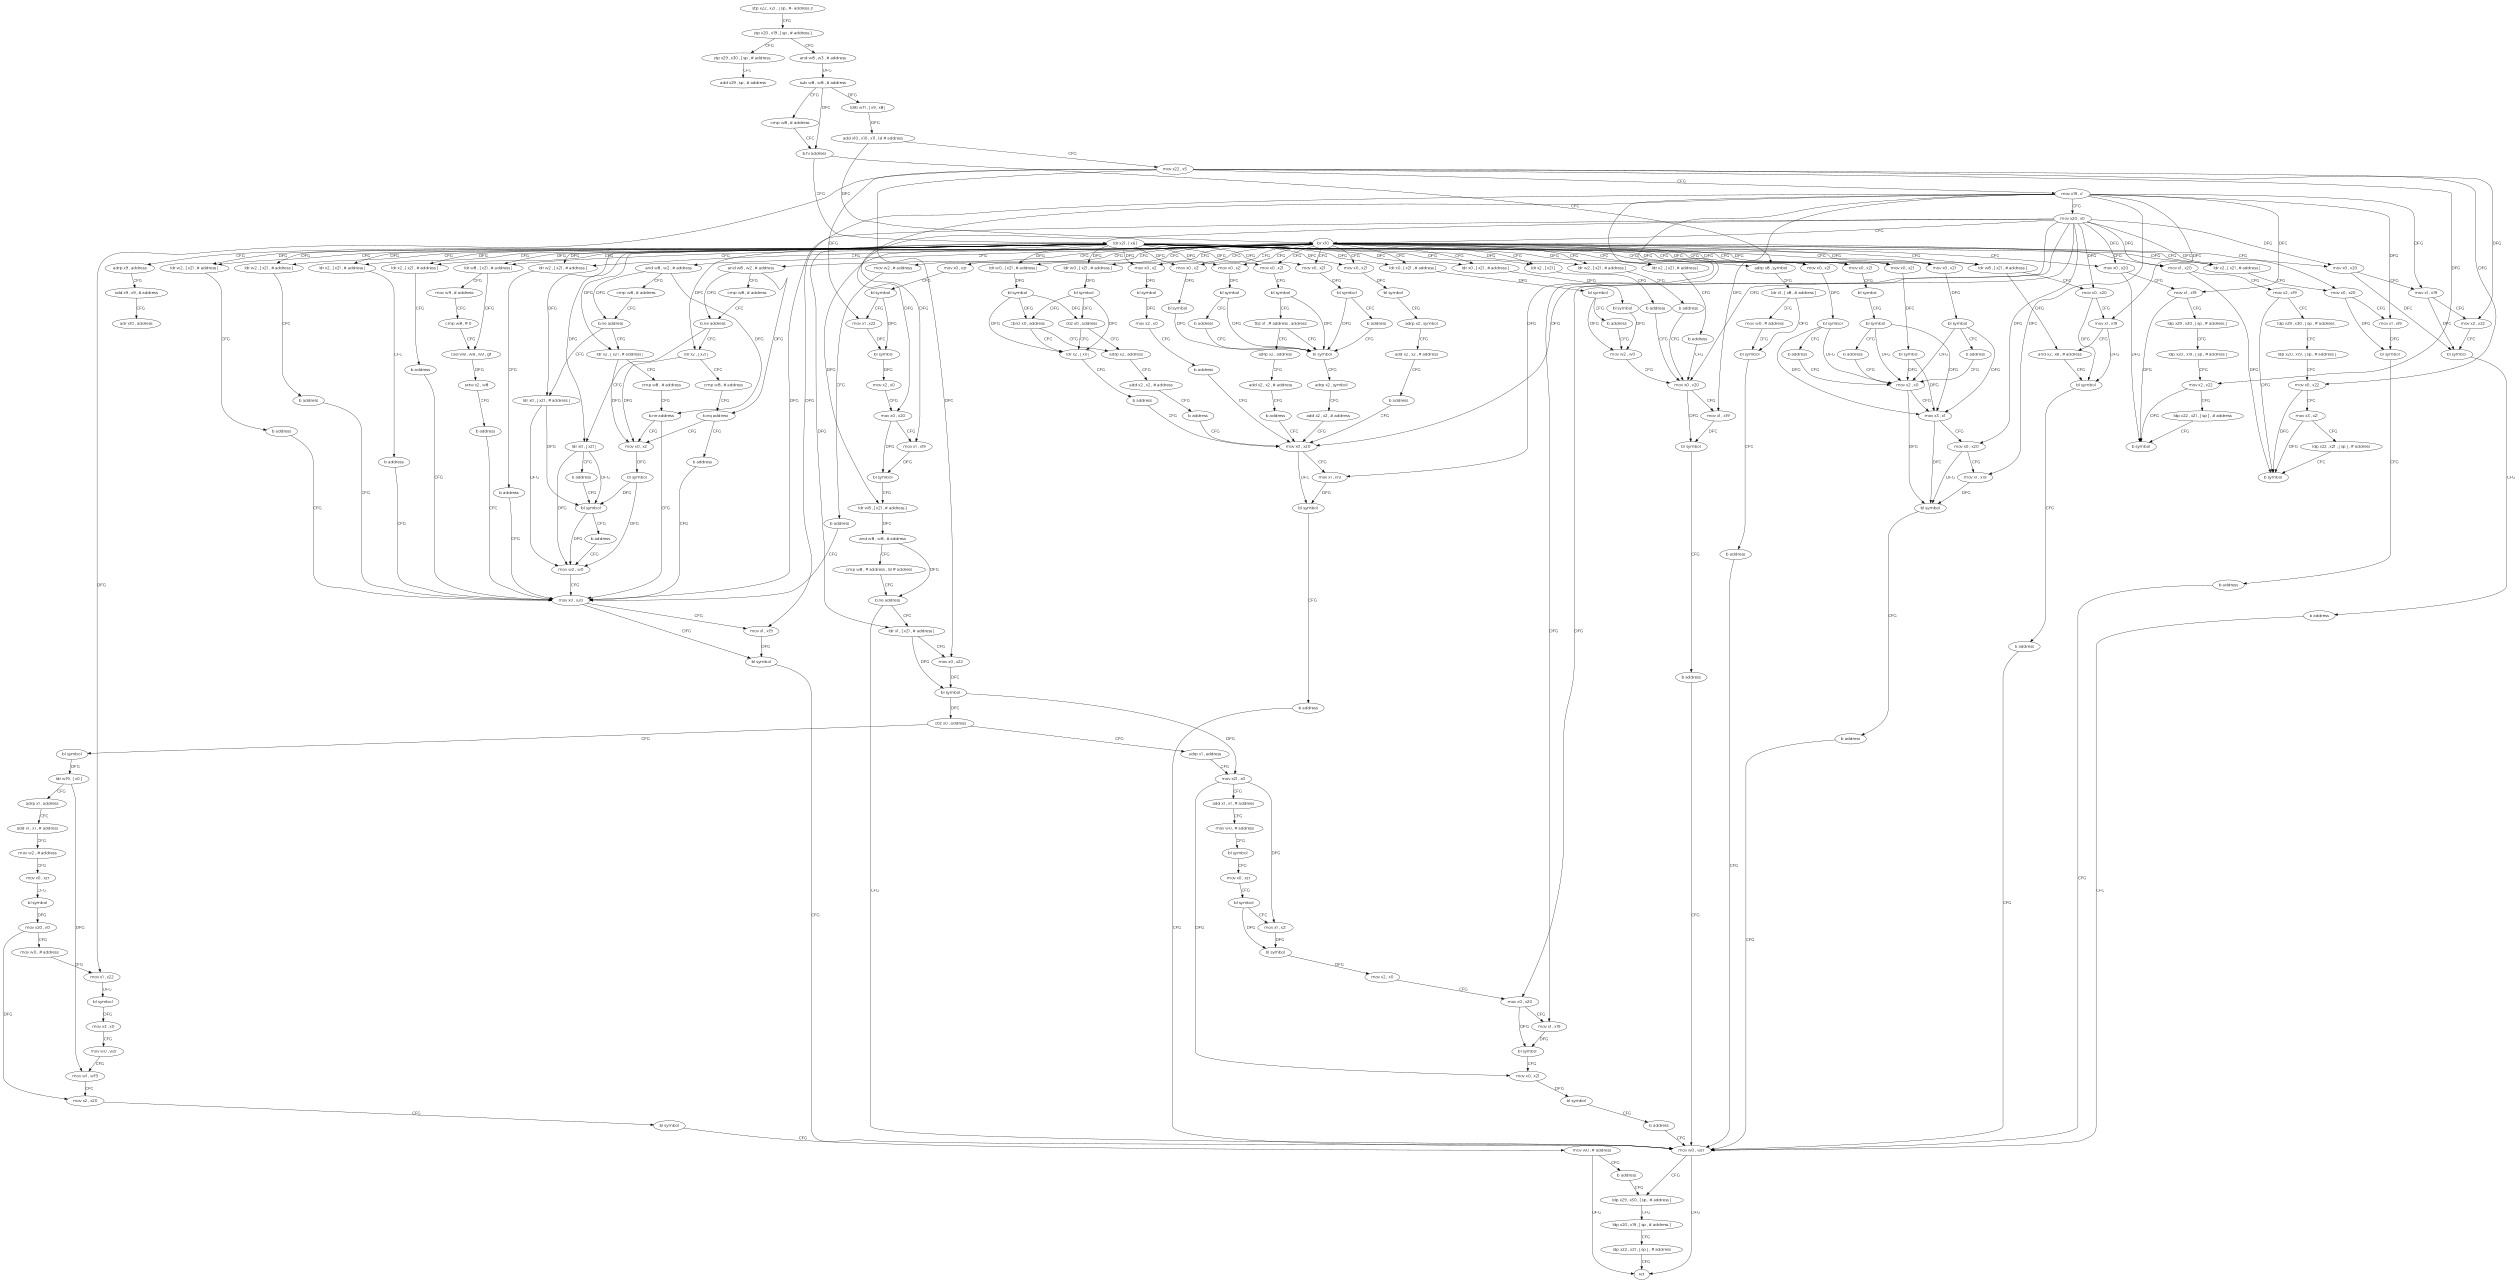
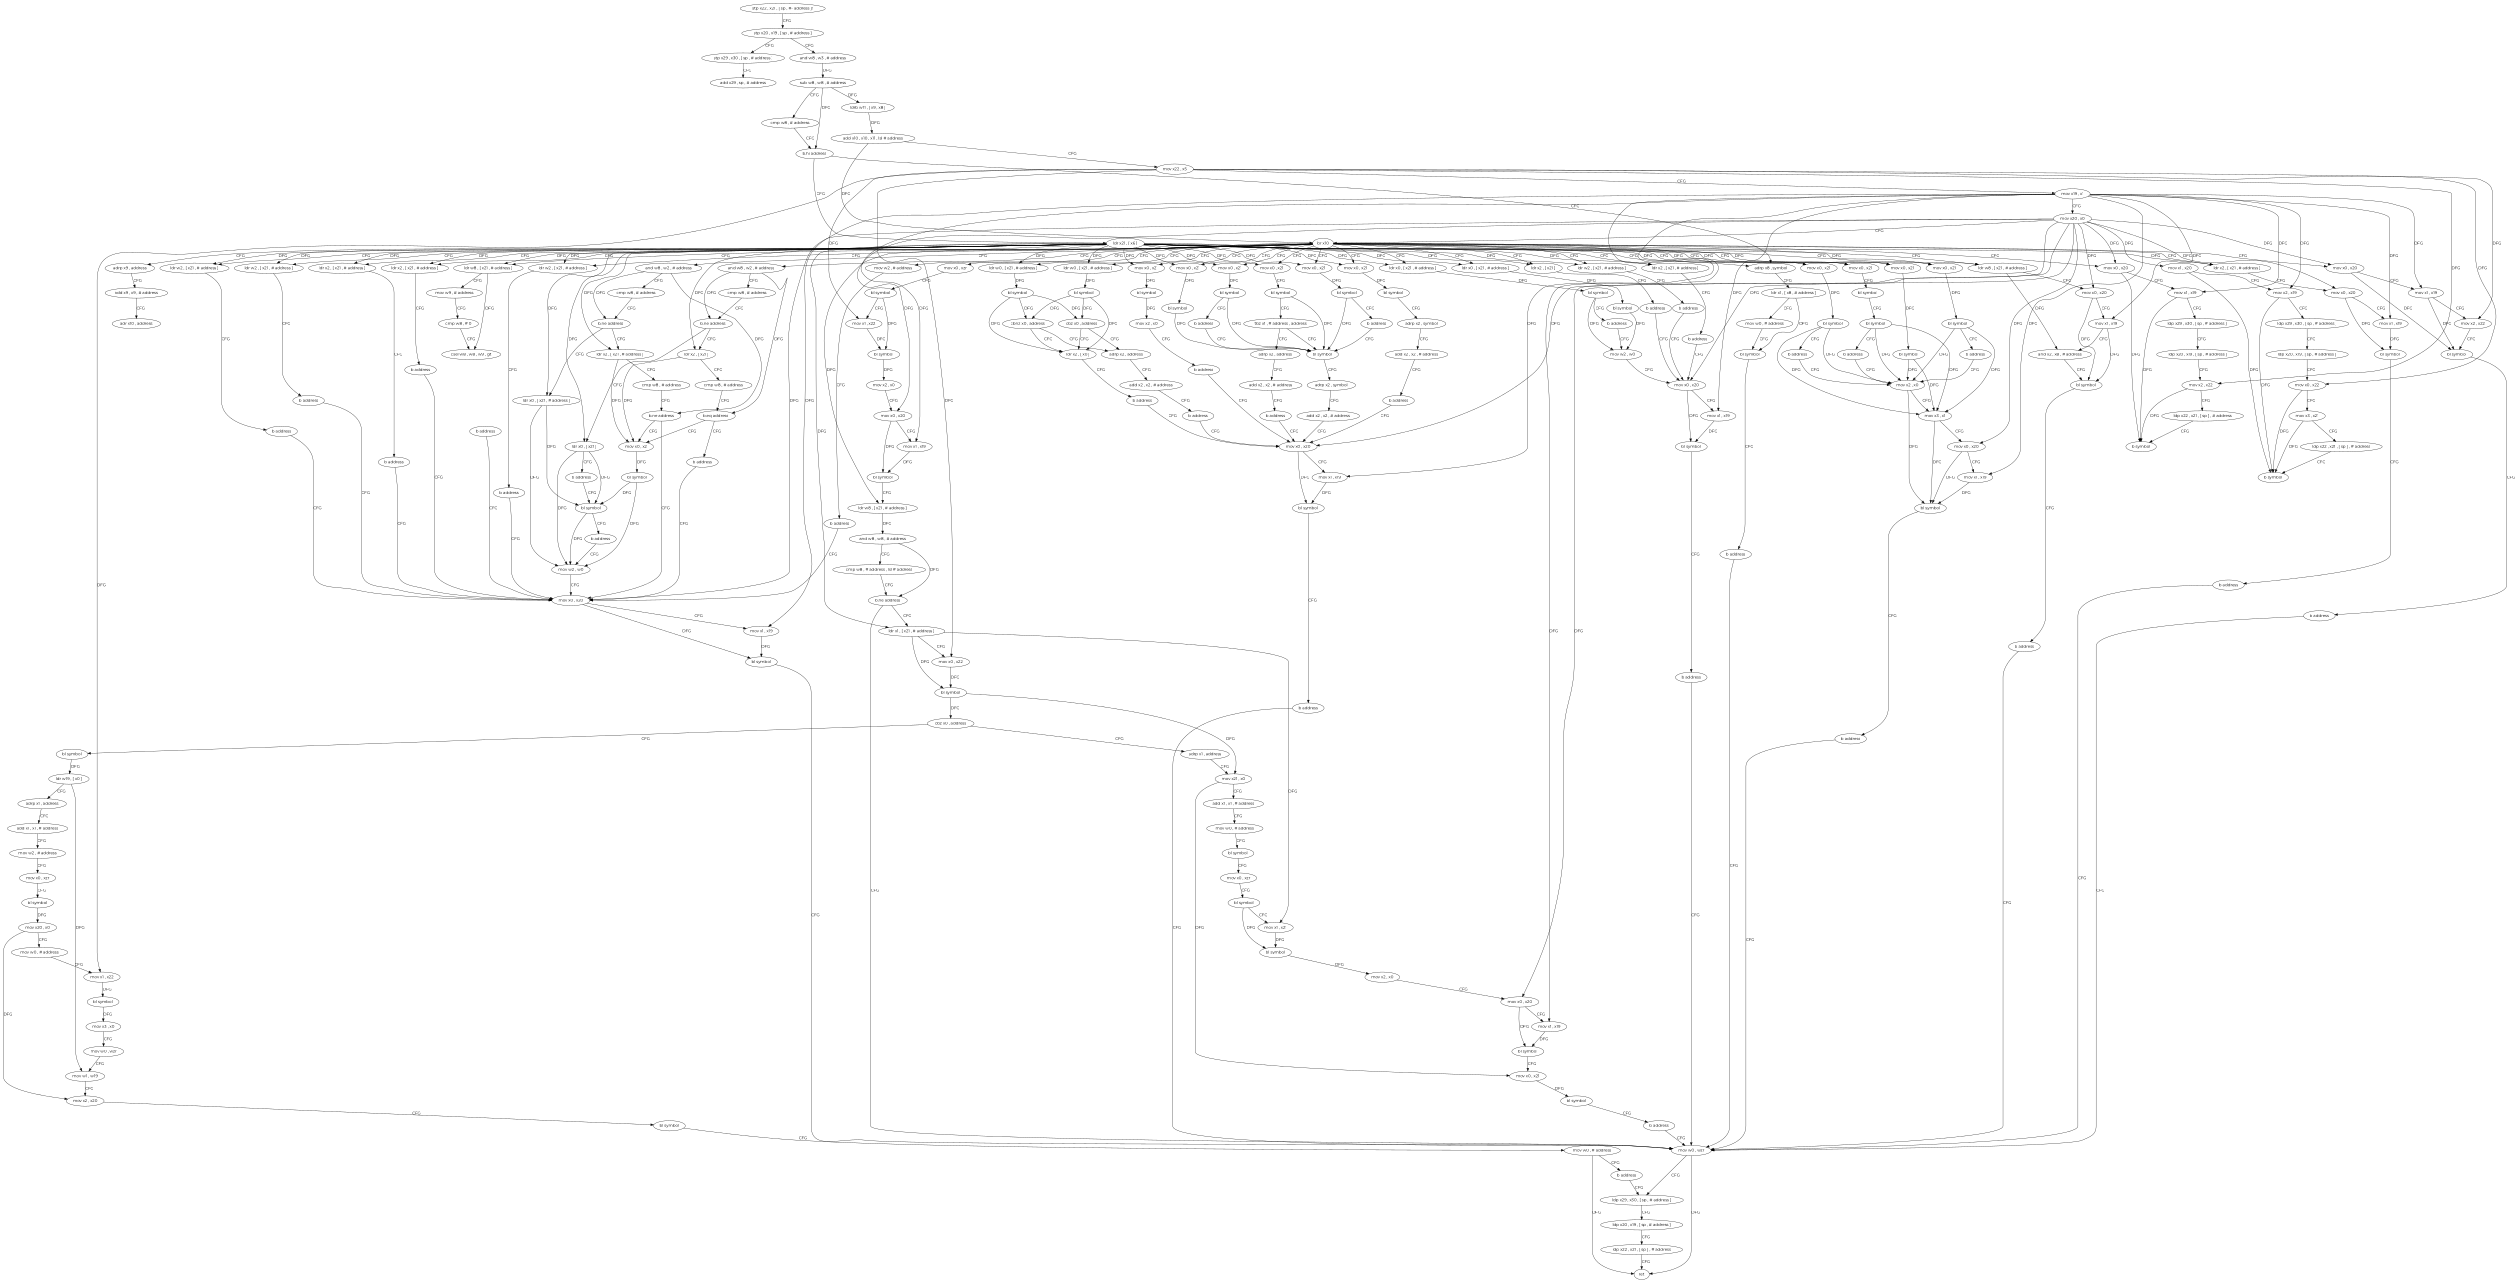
none -> (2260, 203)
(1748, 245) -> none
(477, 385) -> none
(1272, 844) -> (1247, 650)
